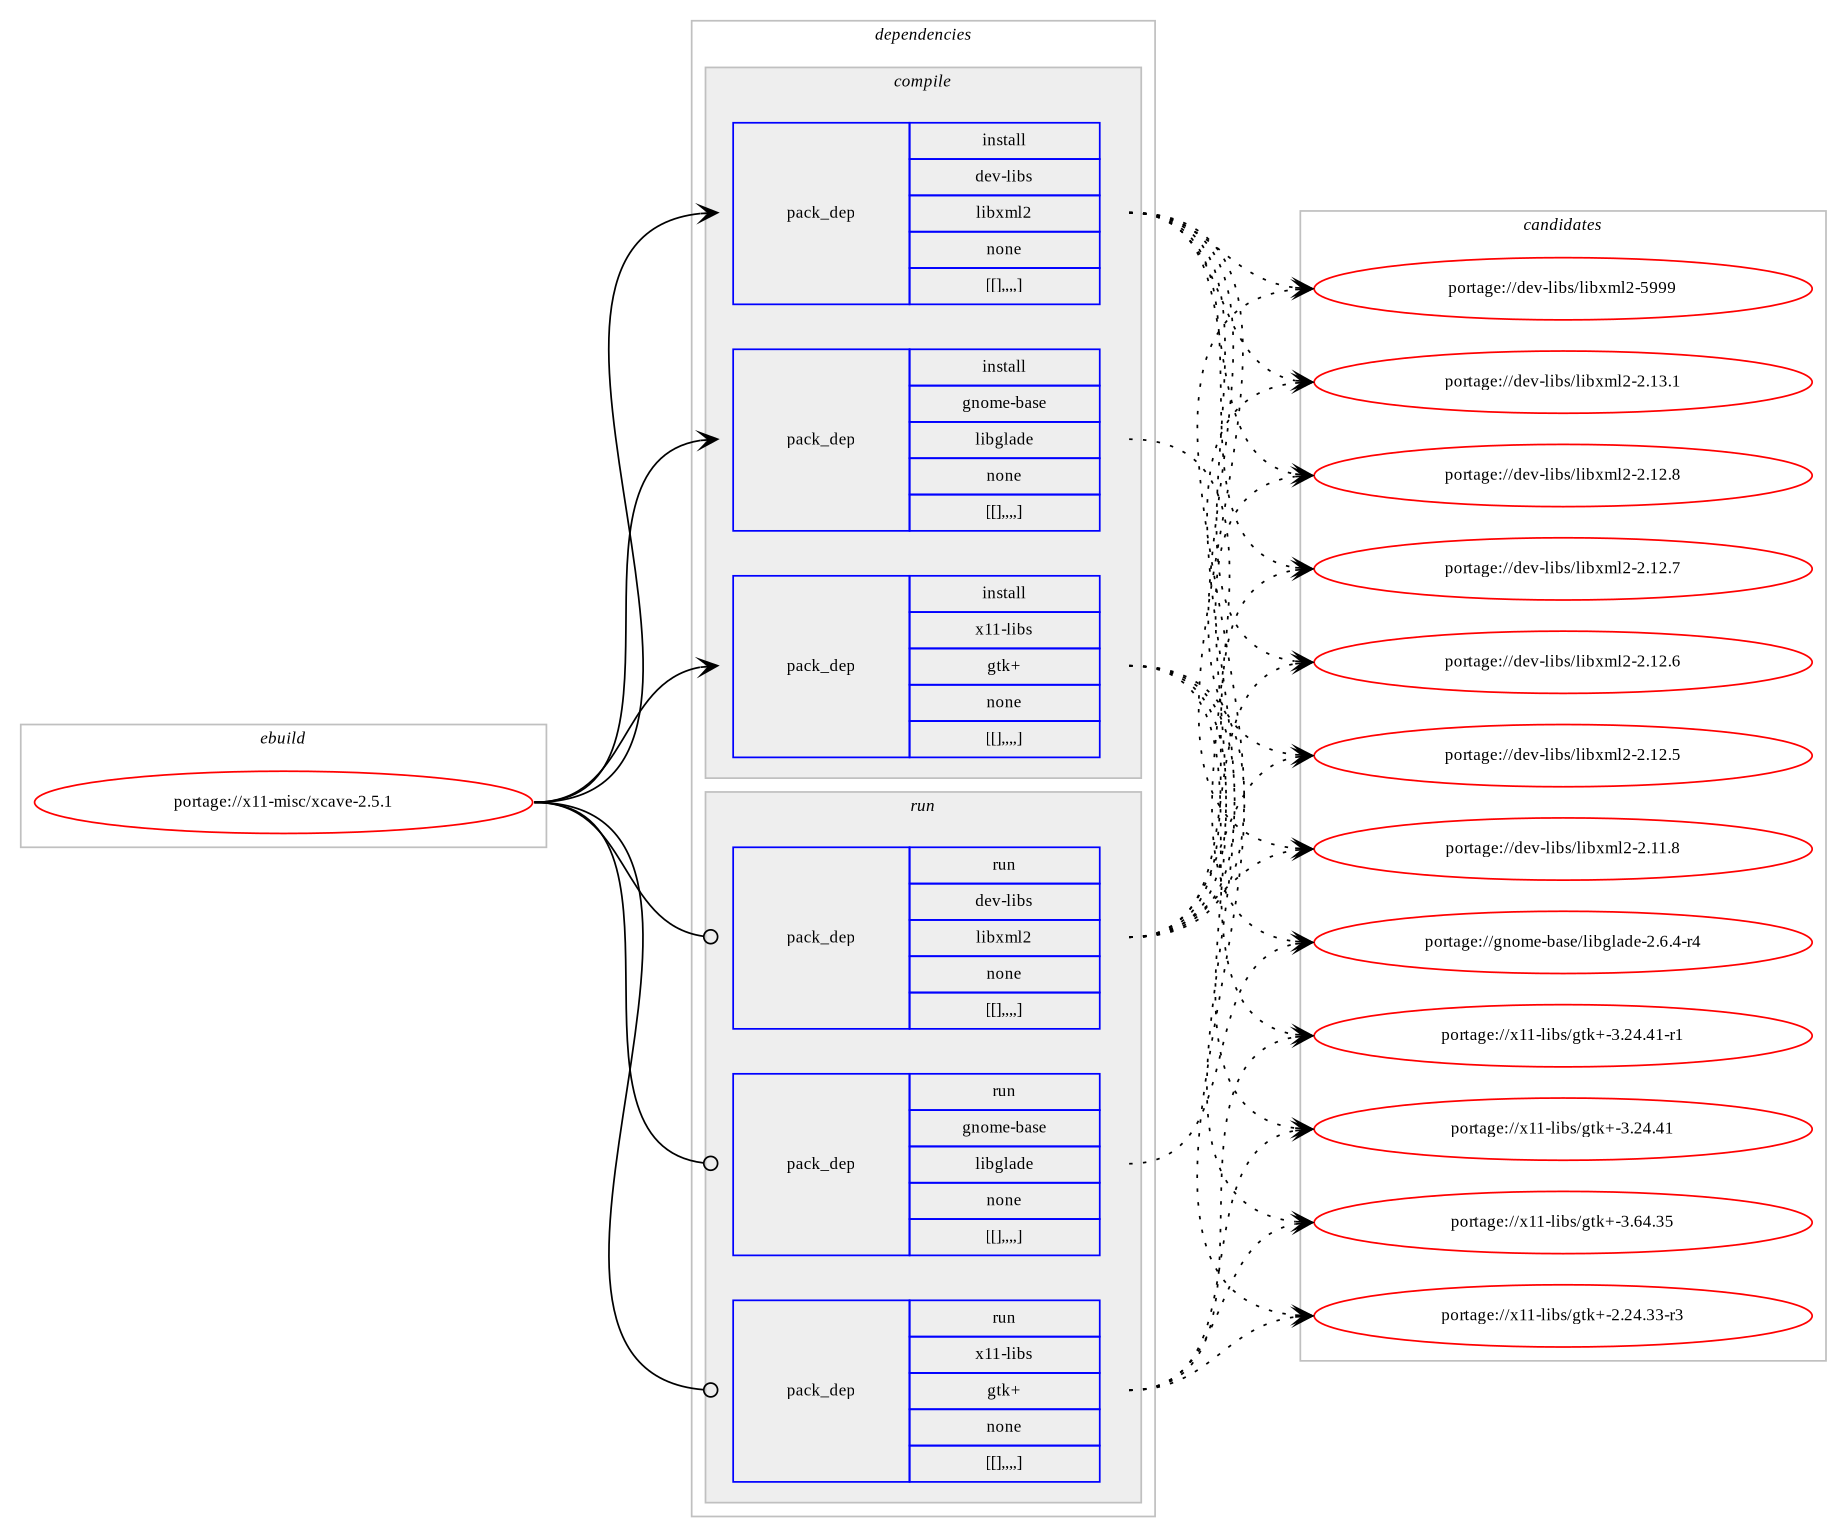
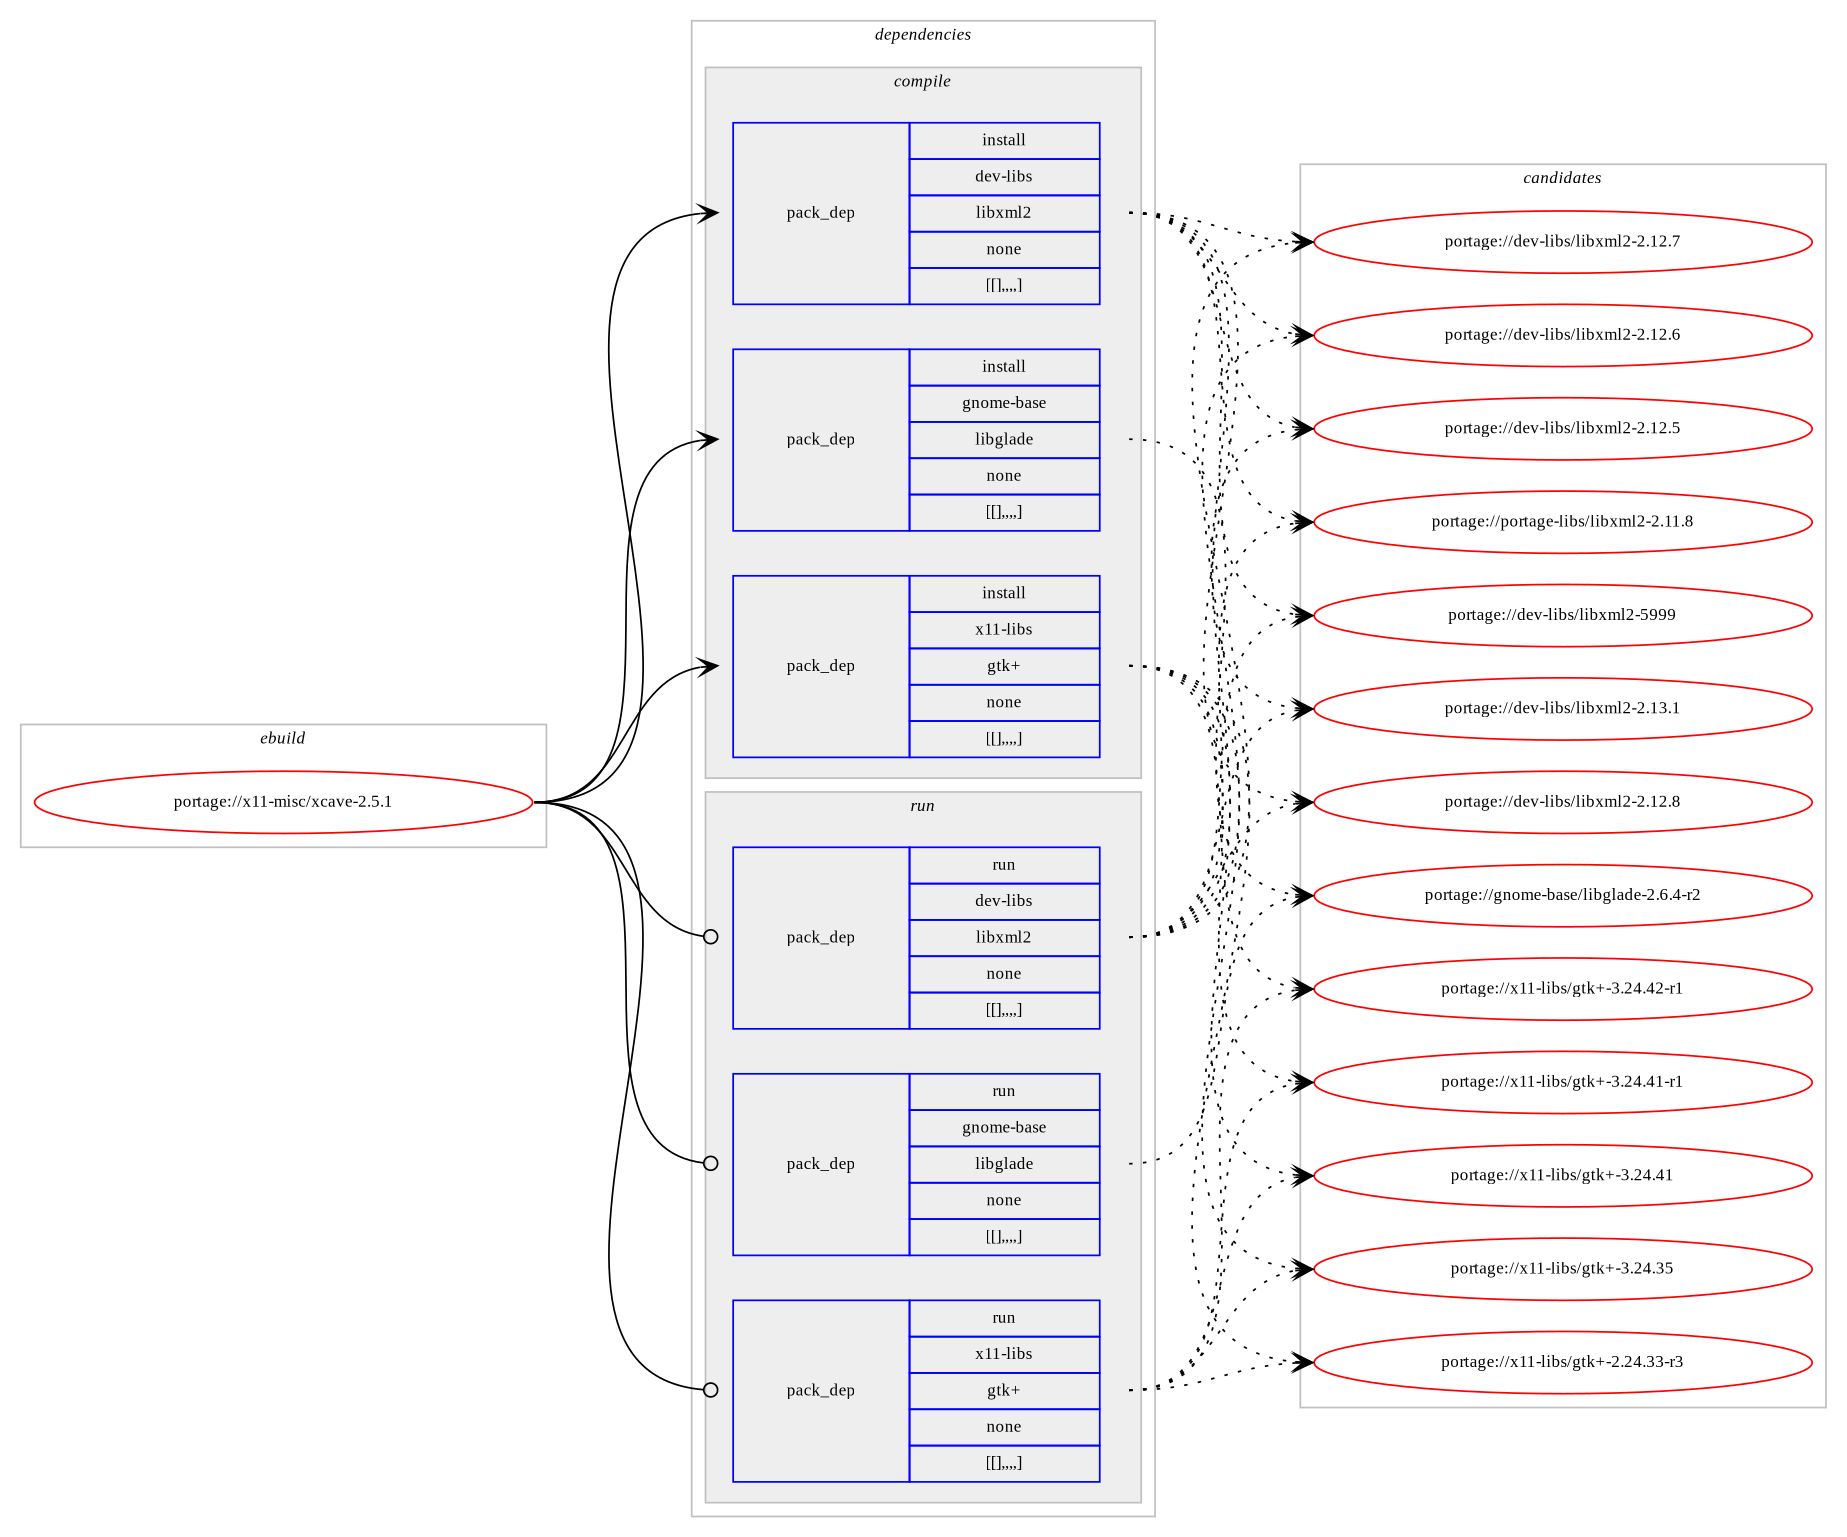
(1563, 849) -> (1563, 522)
(1563, 942) -> (1563, 896)
none -> (1563, 989)
(1563, 1223) -> (1563, 1269)
